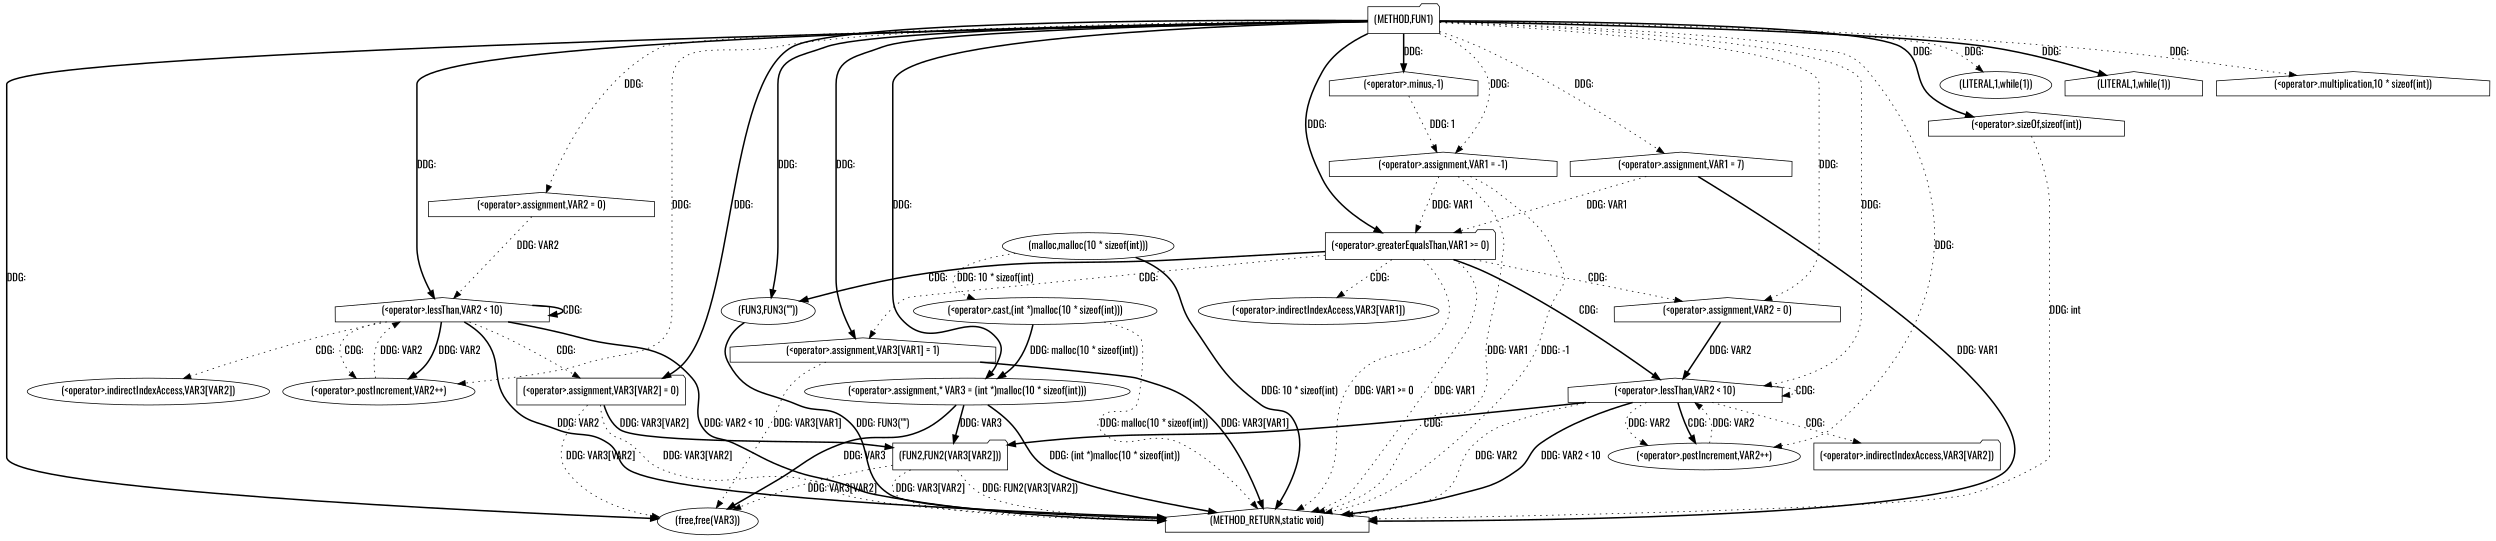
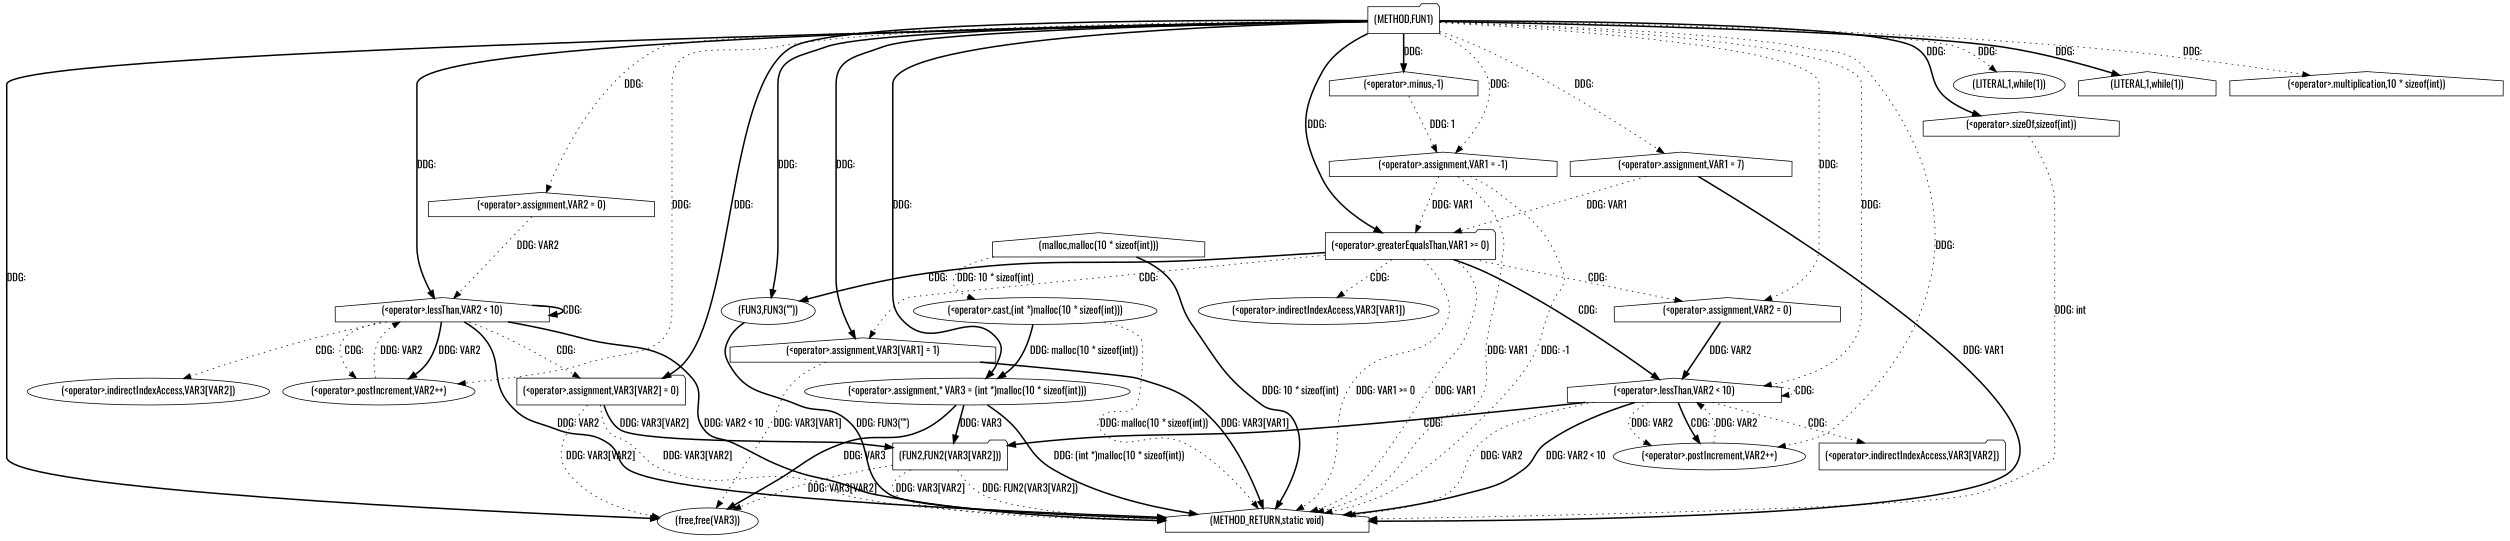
(1088, 246) -> (1099, 246)
